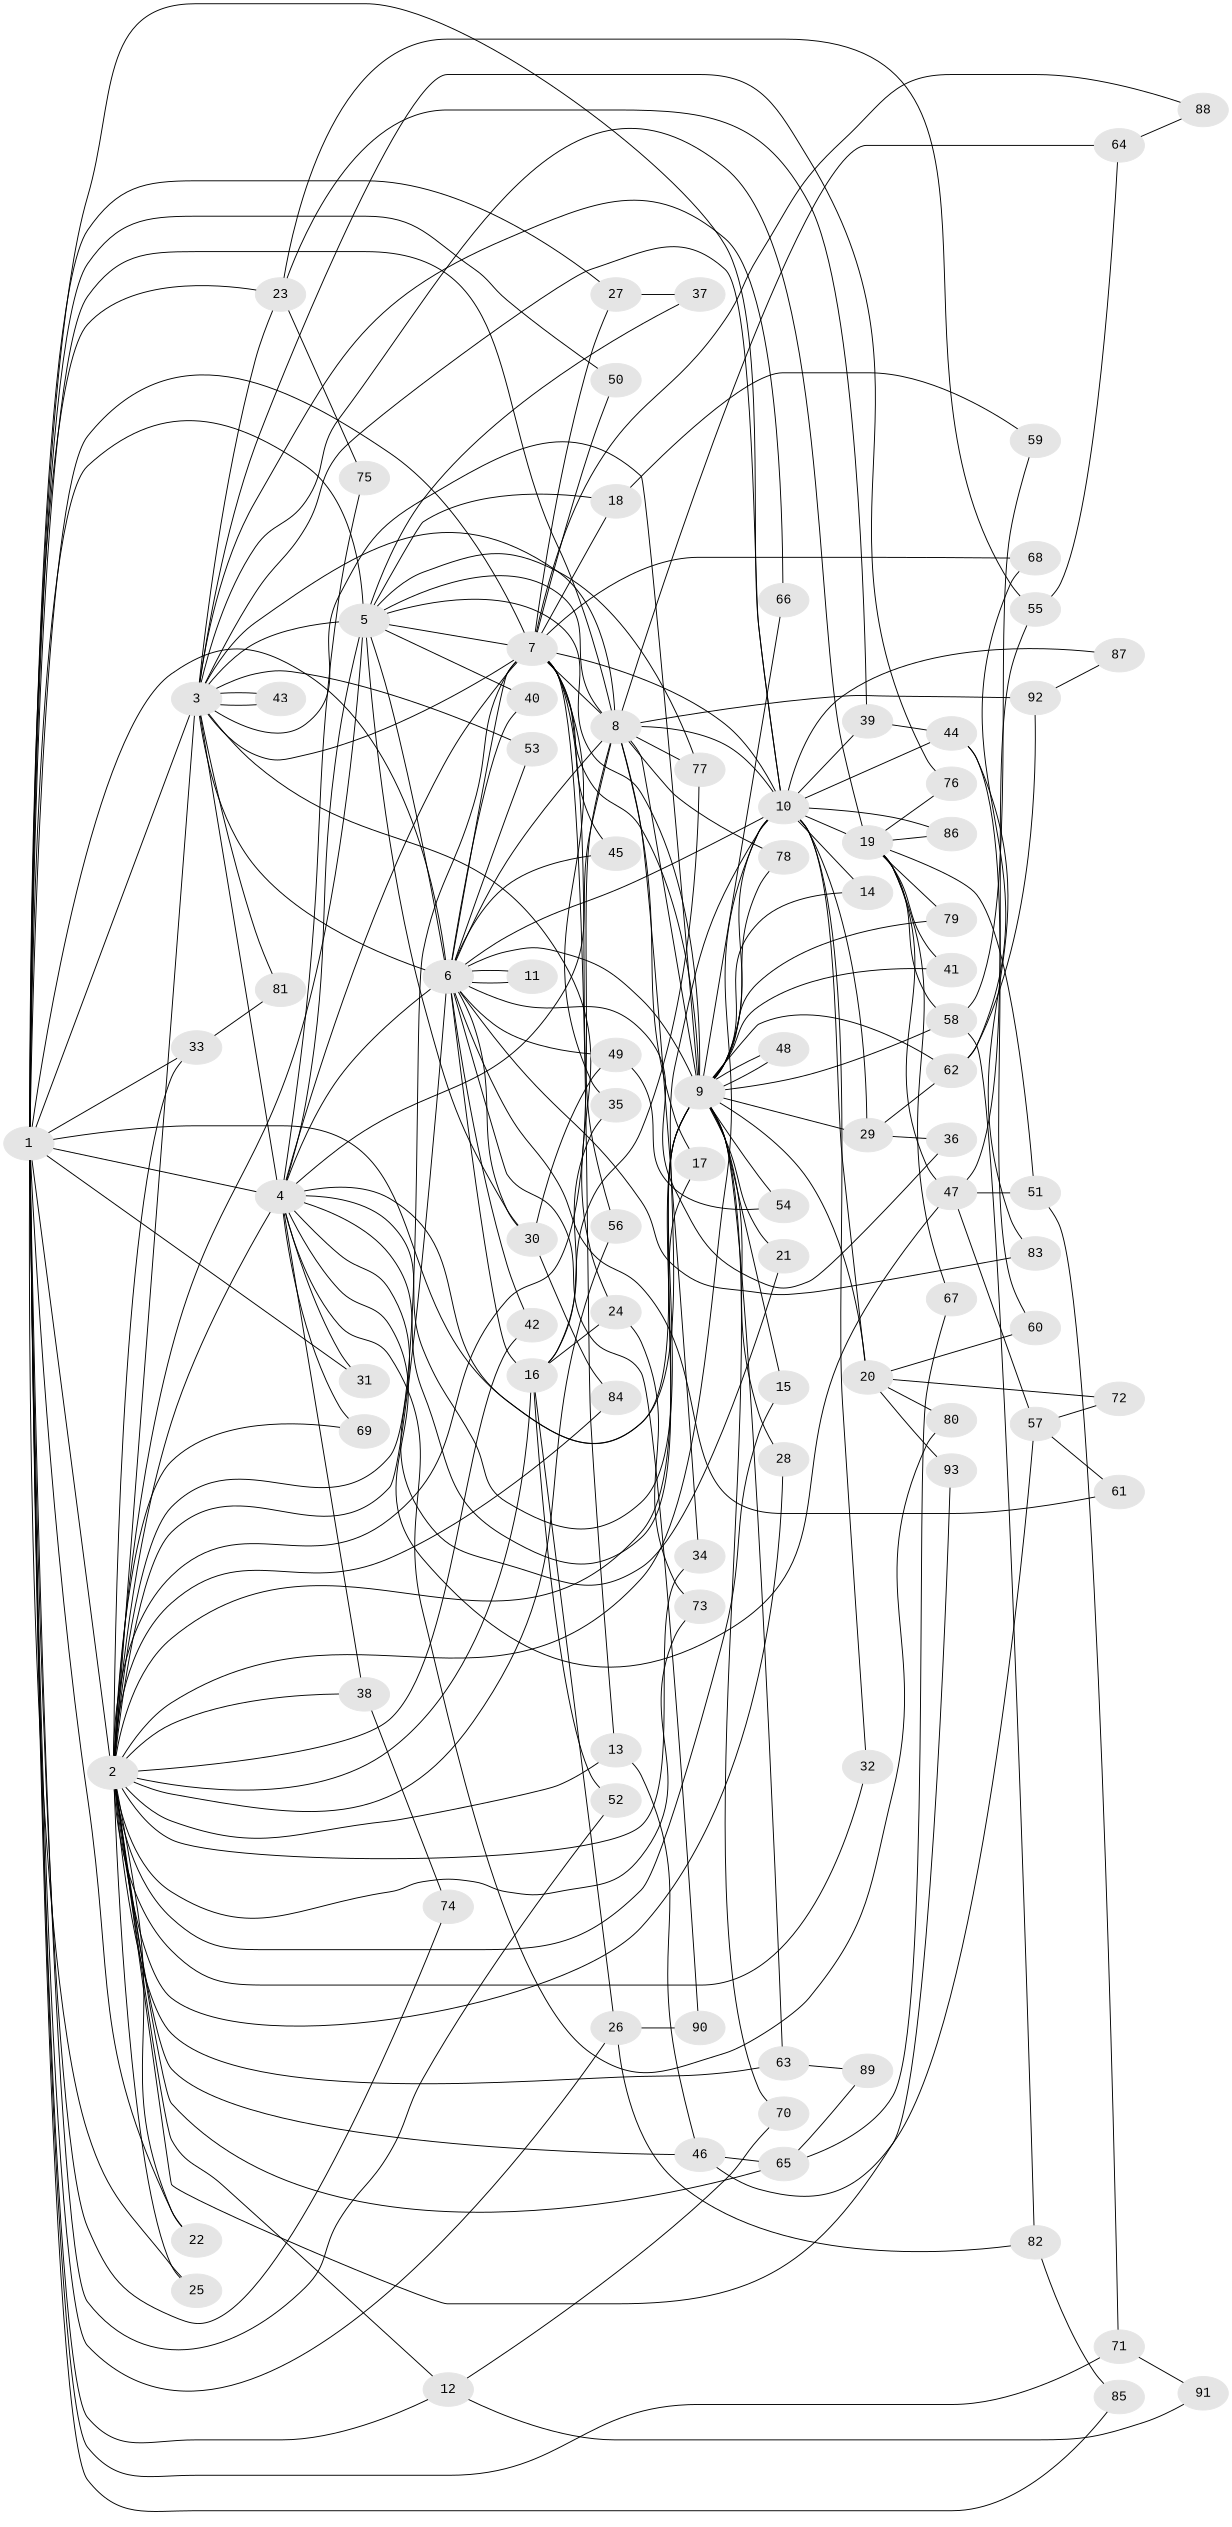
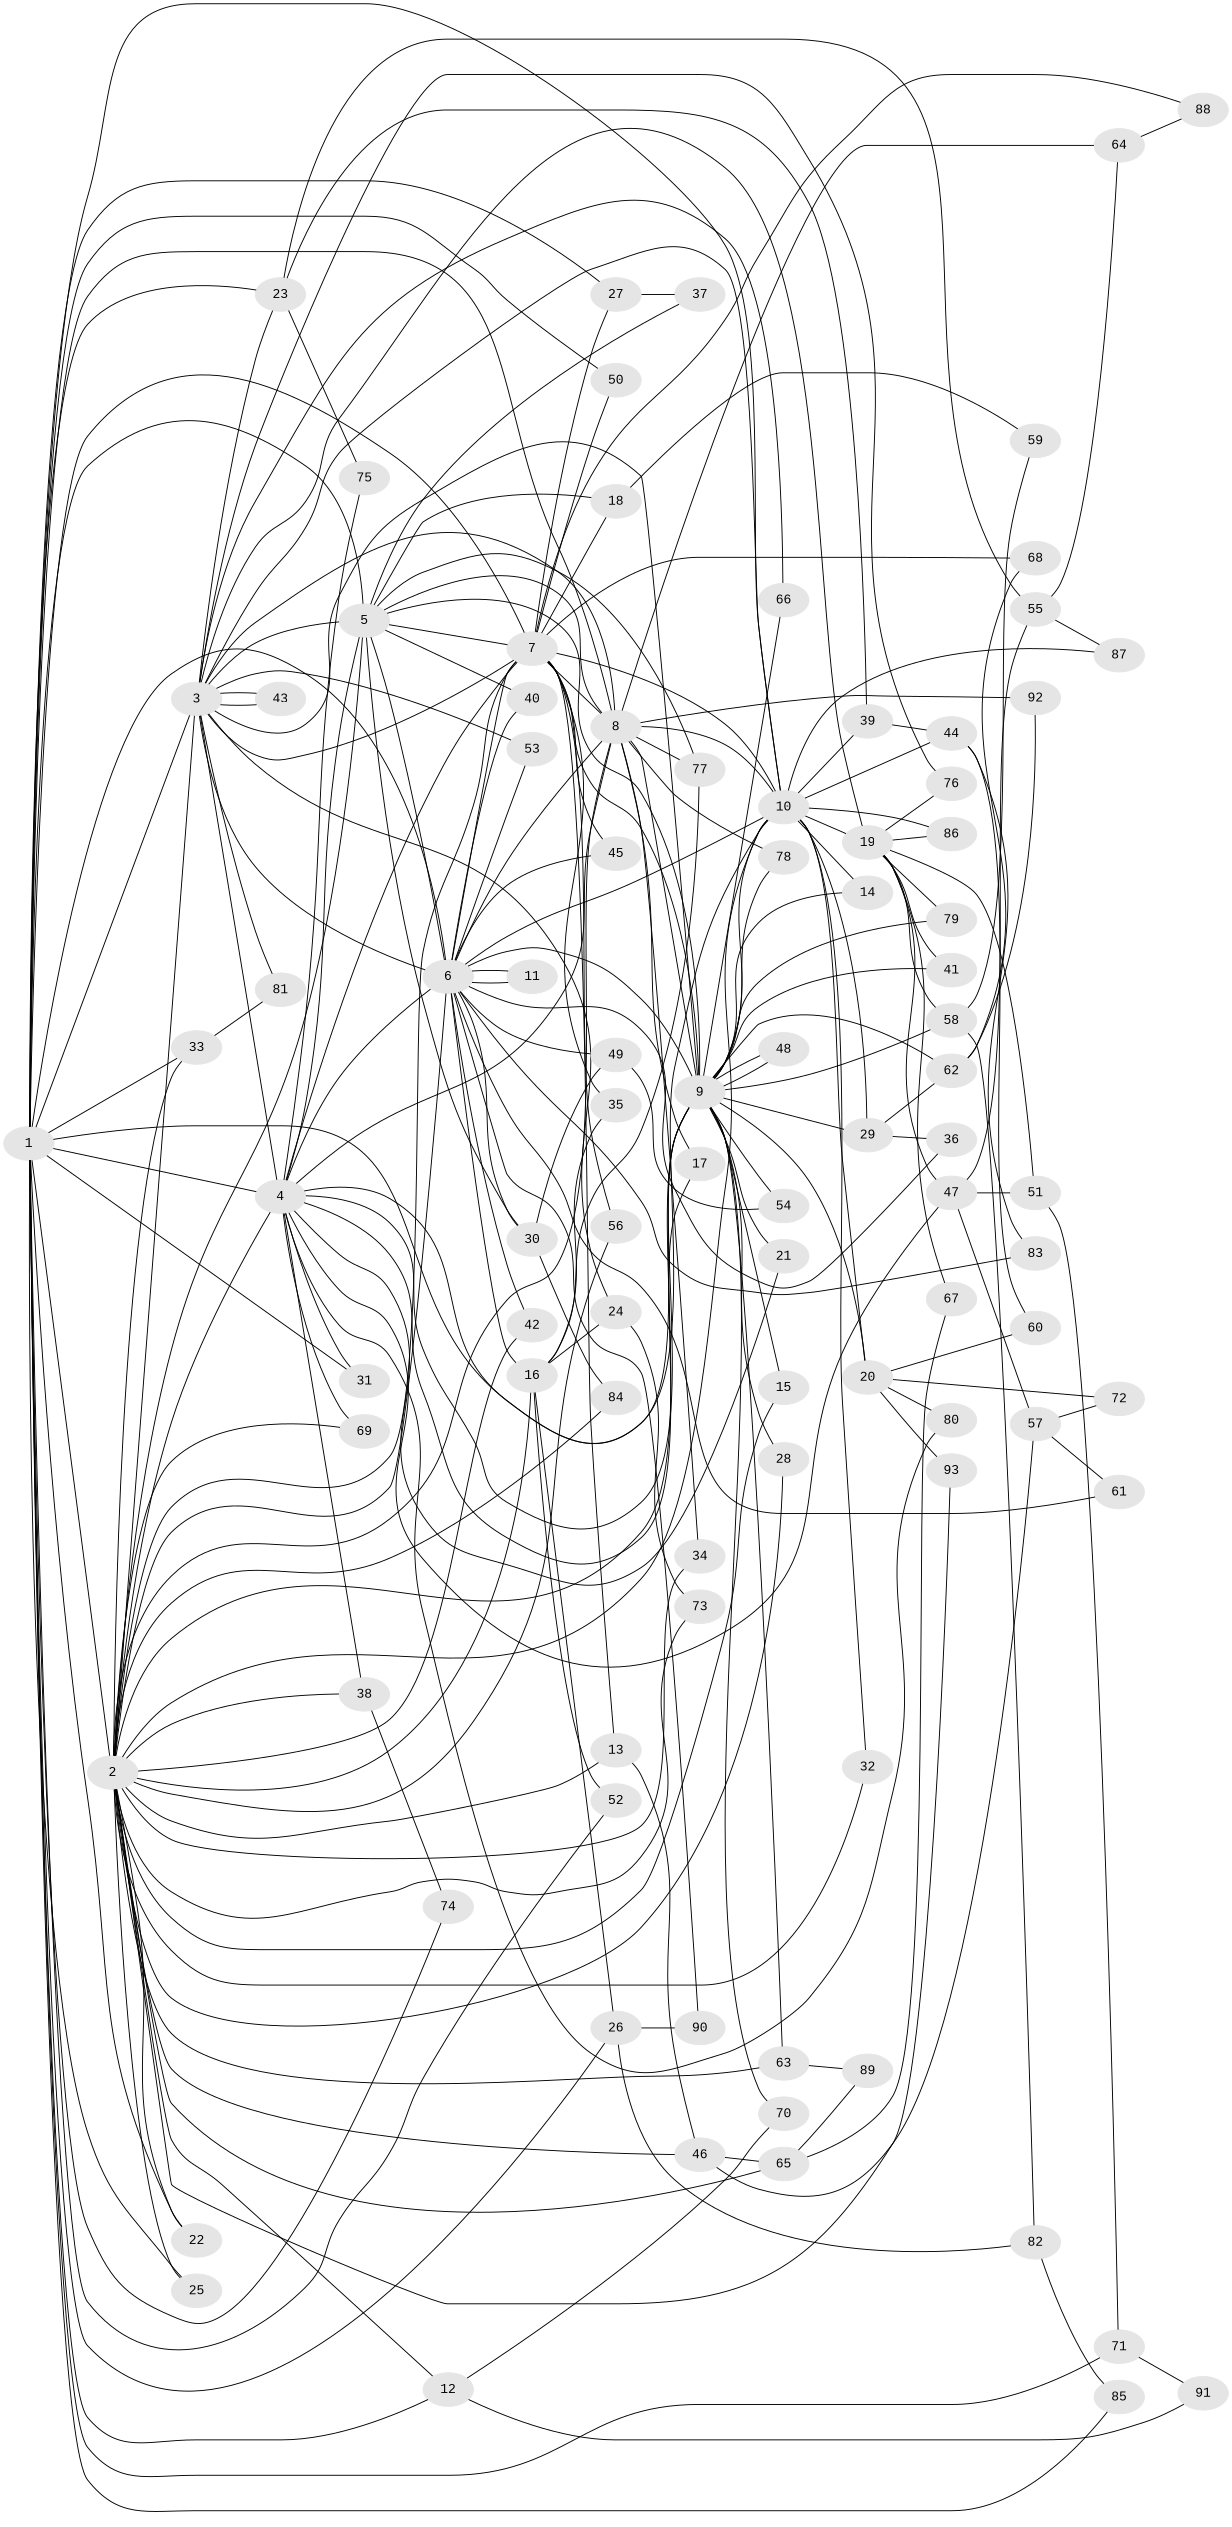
(1077, 677) -> (1077, 632)
